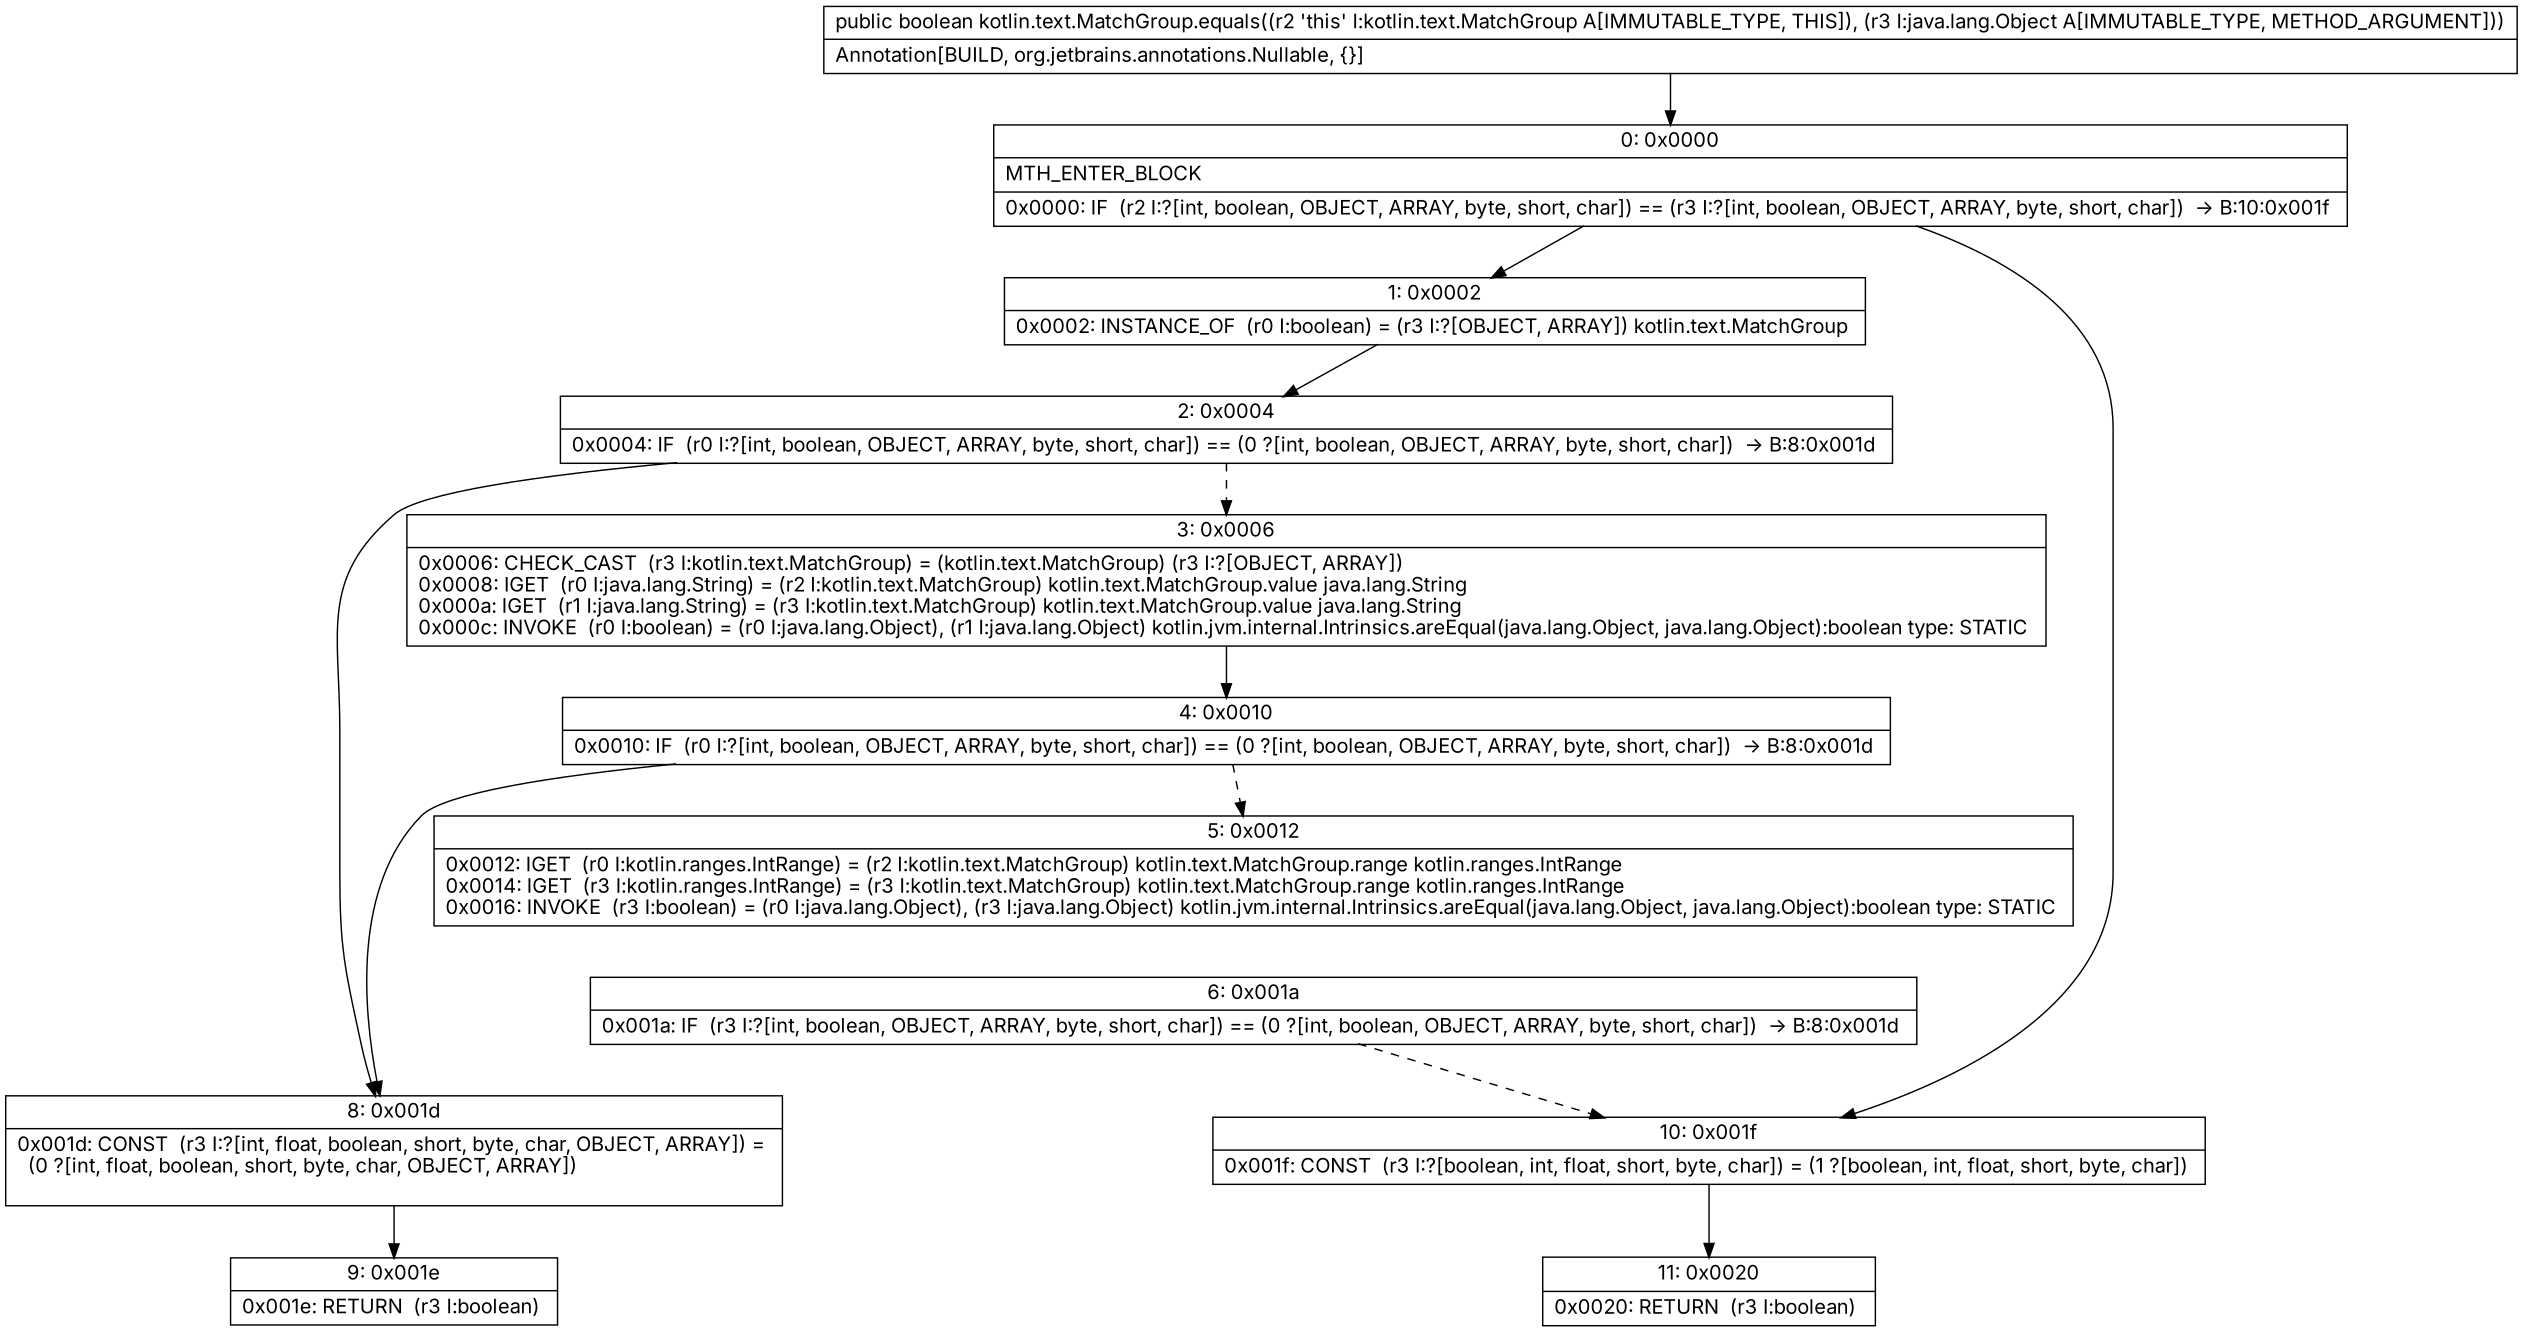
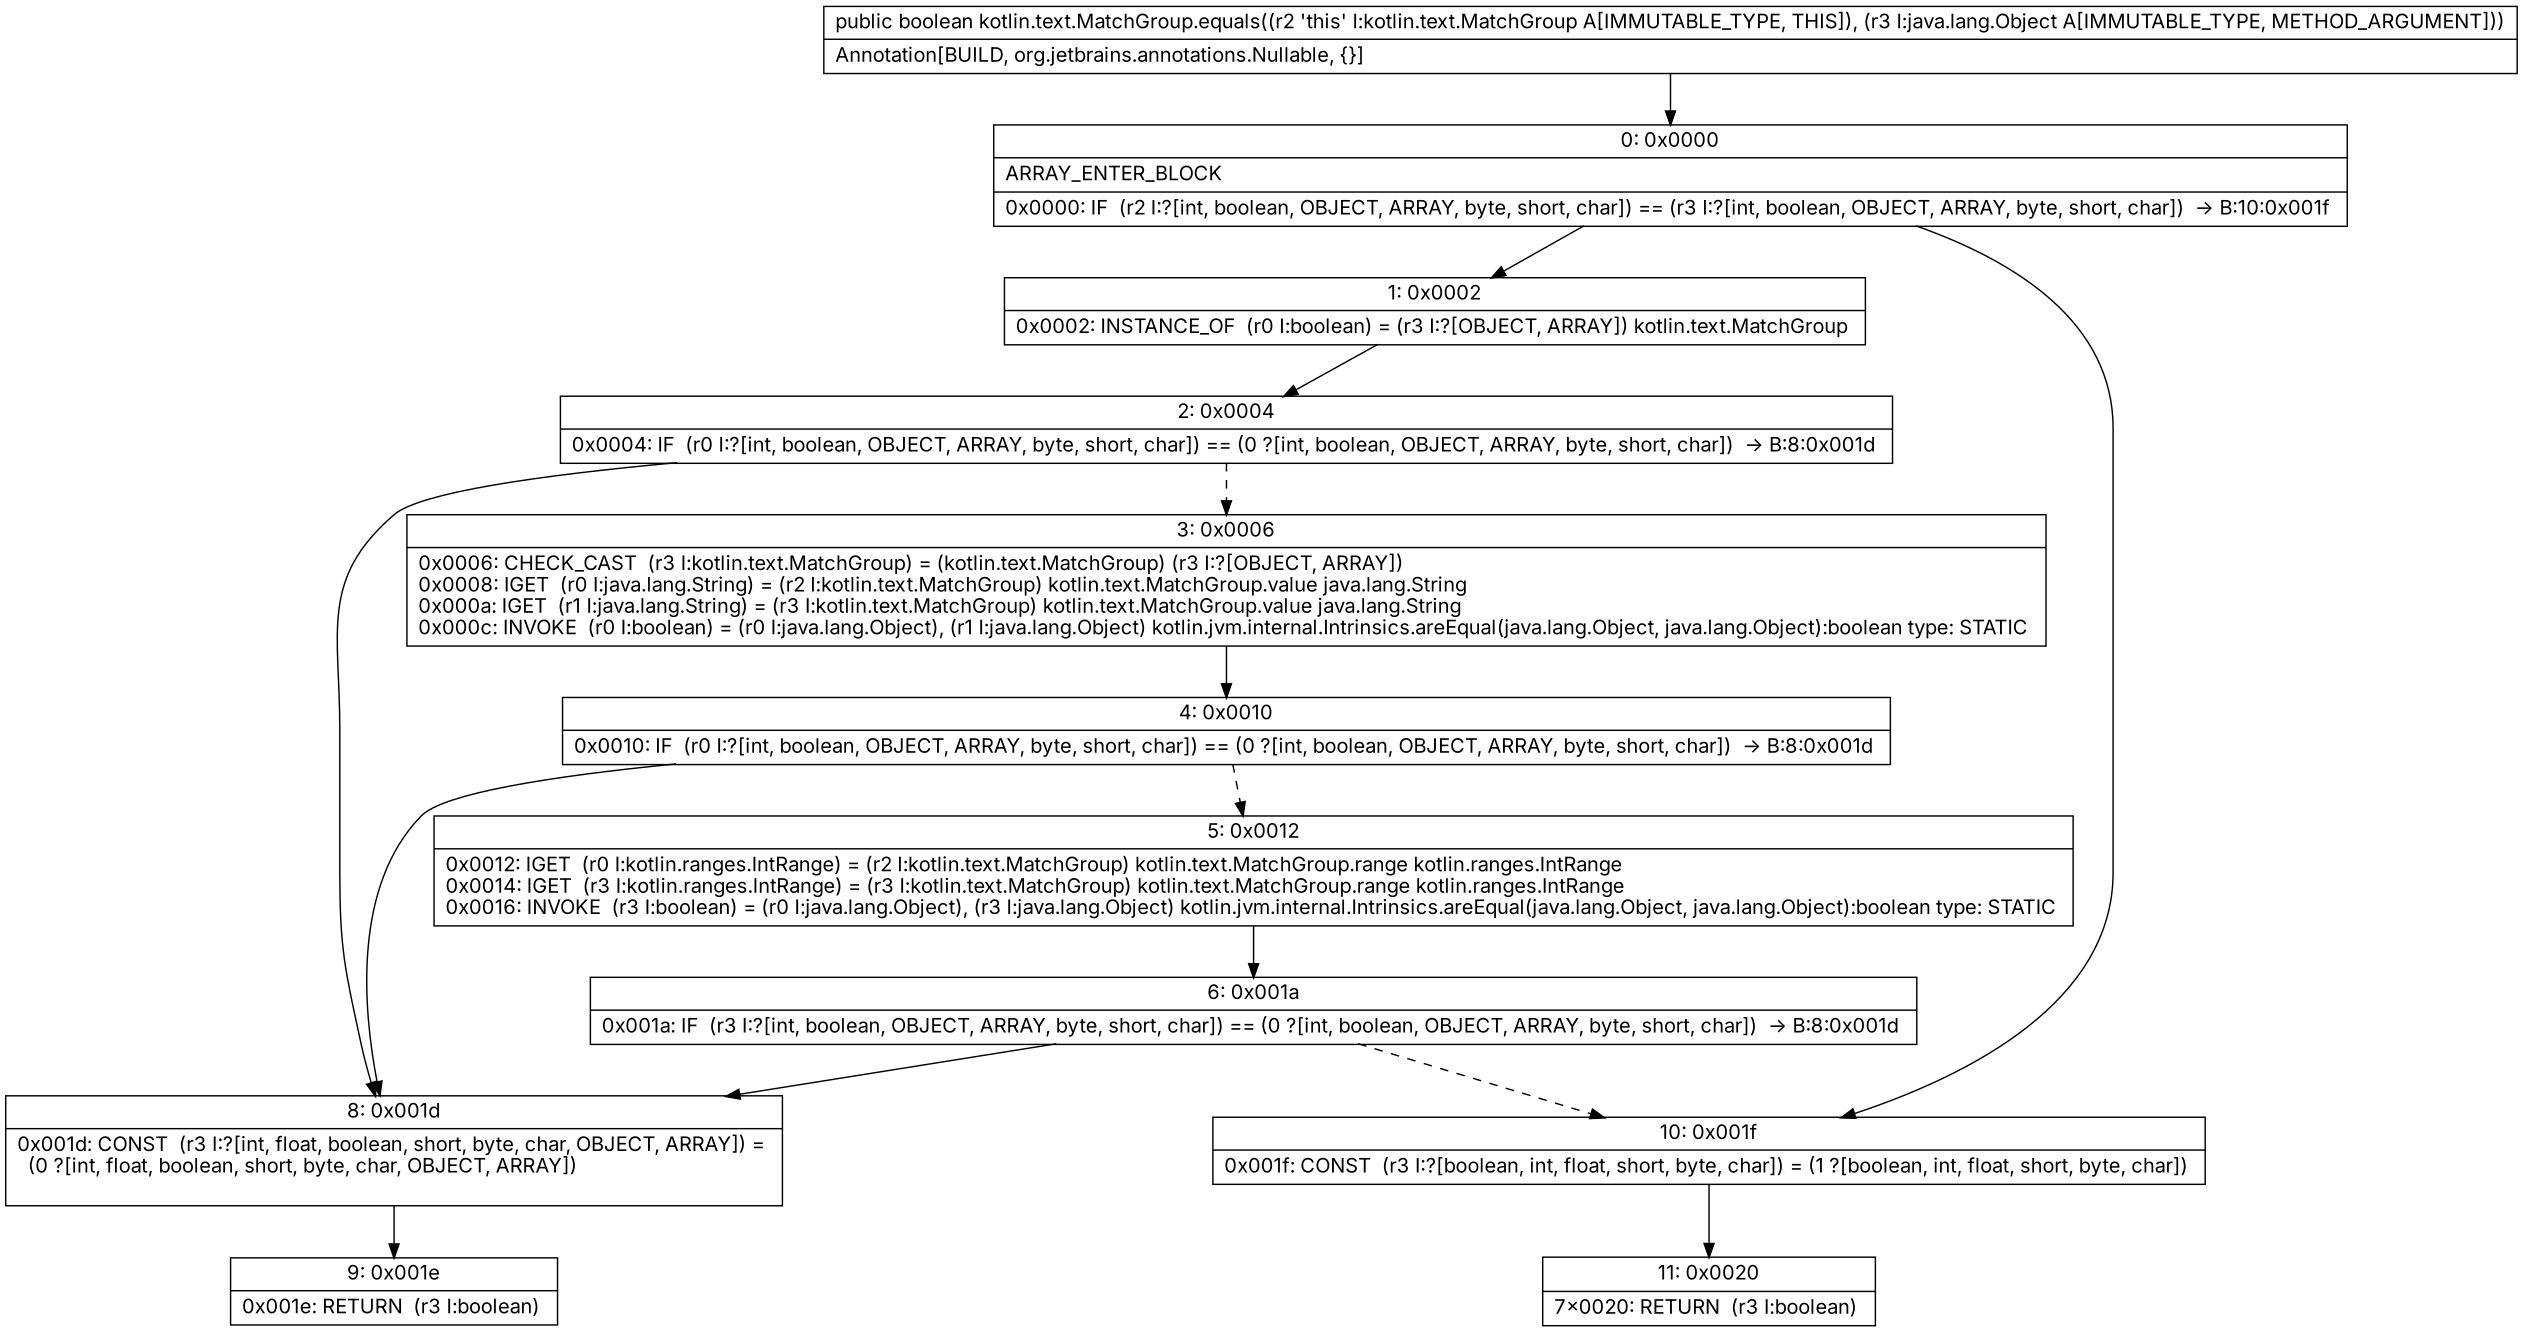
(1104, 174) -> (1114, 174)
none -> (1254, 945)
none -> (898, 1069)
(1708, 1308) -> (1709, 1308)
